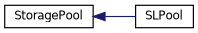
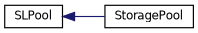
(120, 17) -> (90, 17)
